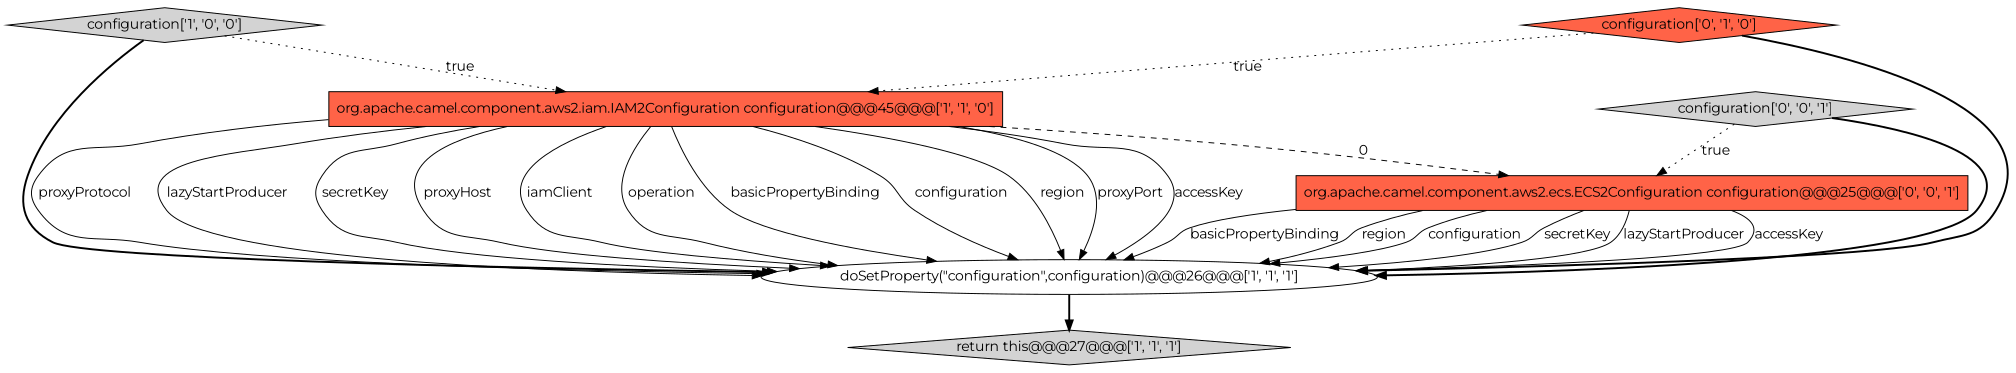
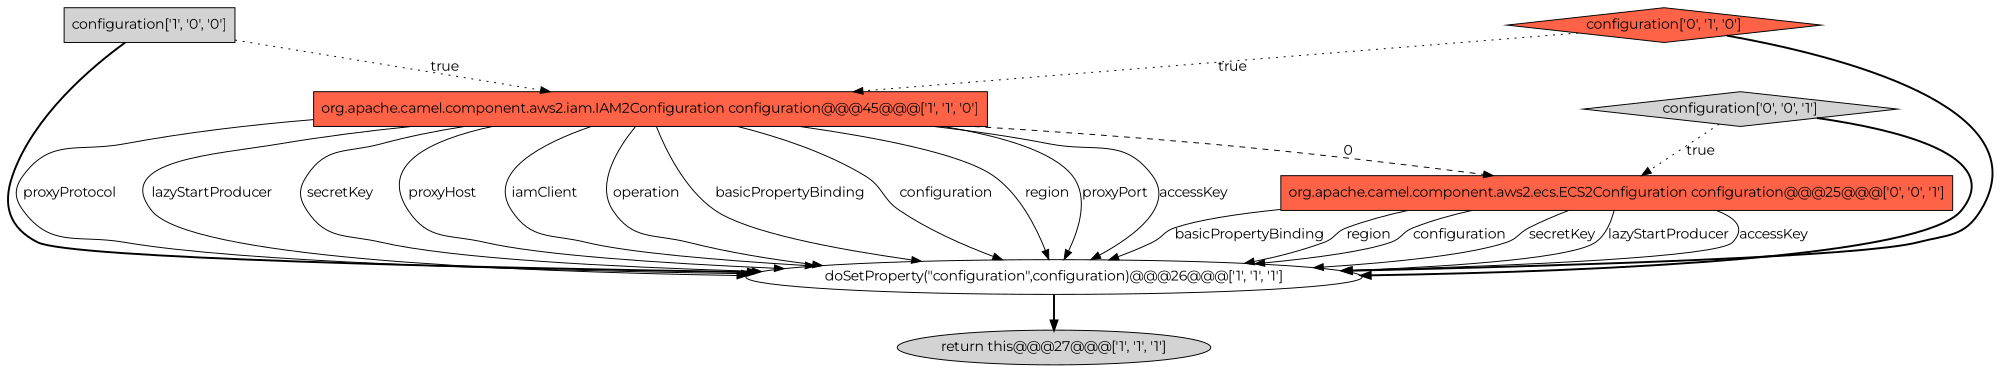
(165, 25) -> (150, 25)
(1069, 348) -> (1054, 348)
